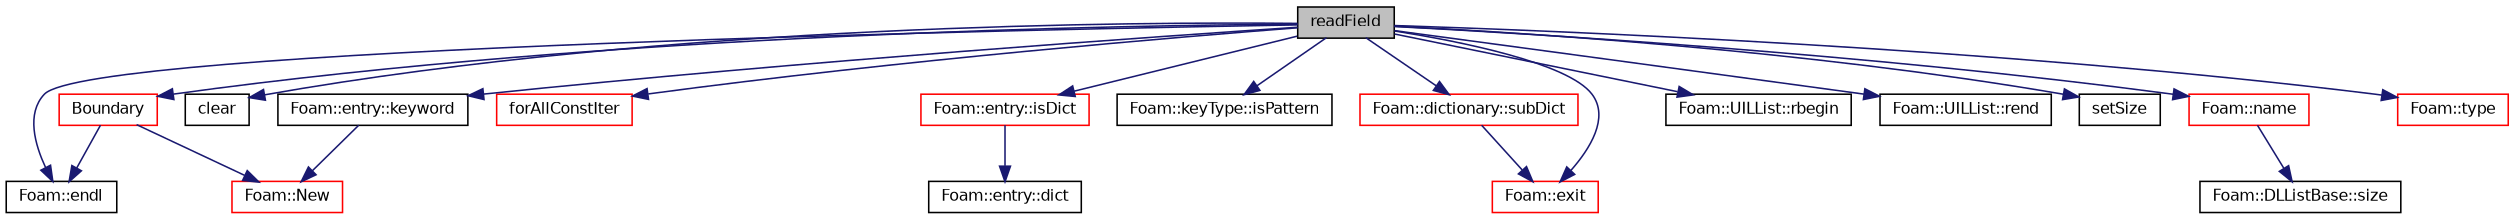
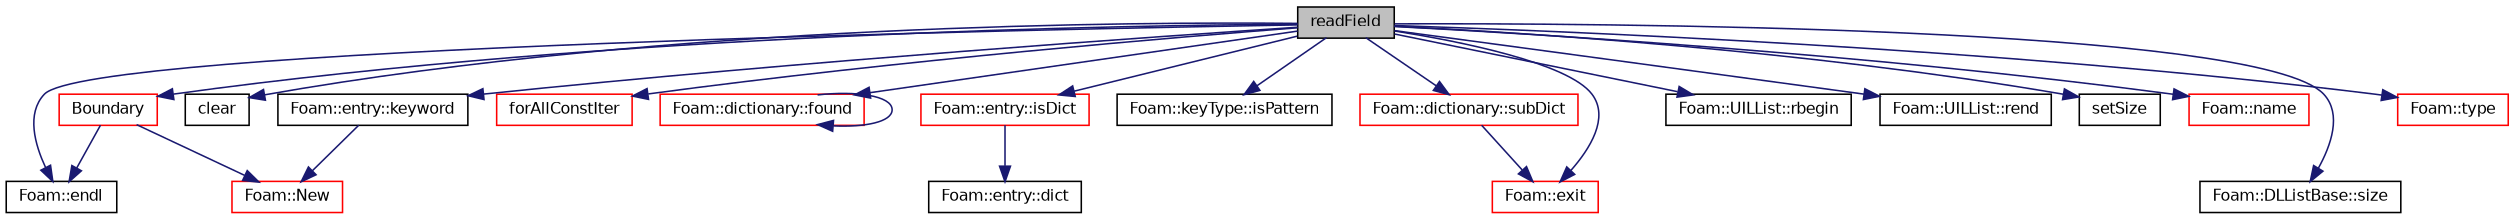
none -> (762, 110)
(2271, 147) -> (1903, 33)
